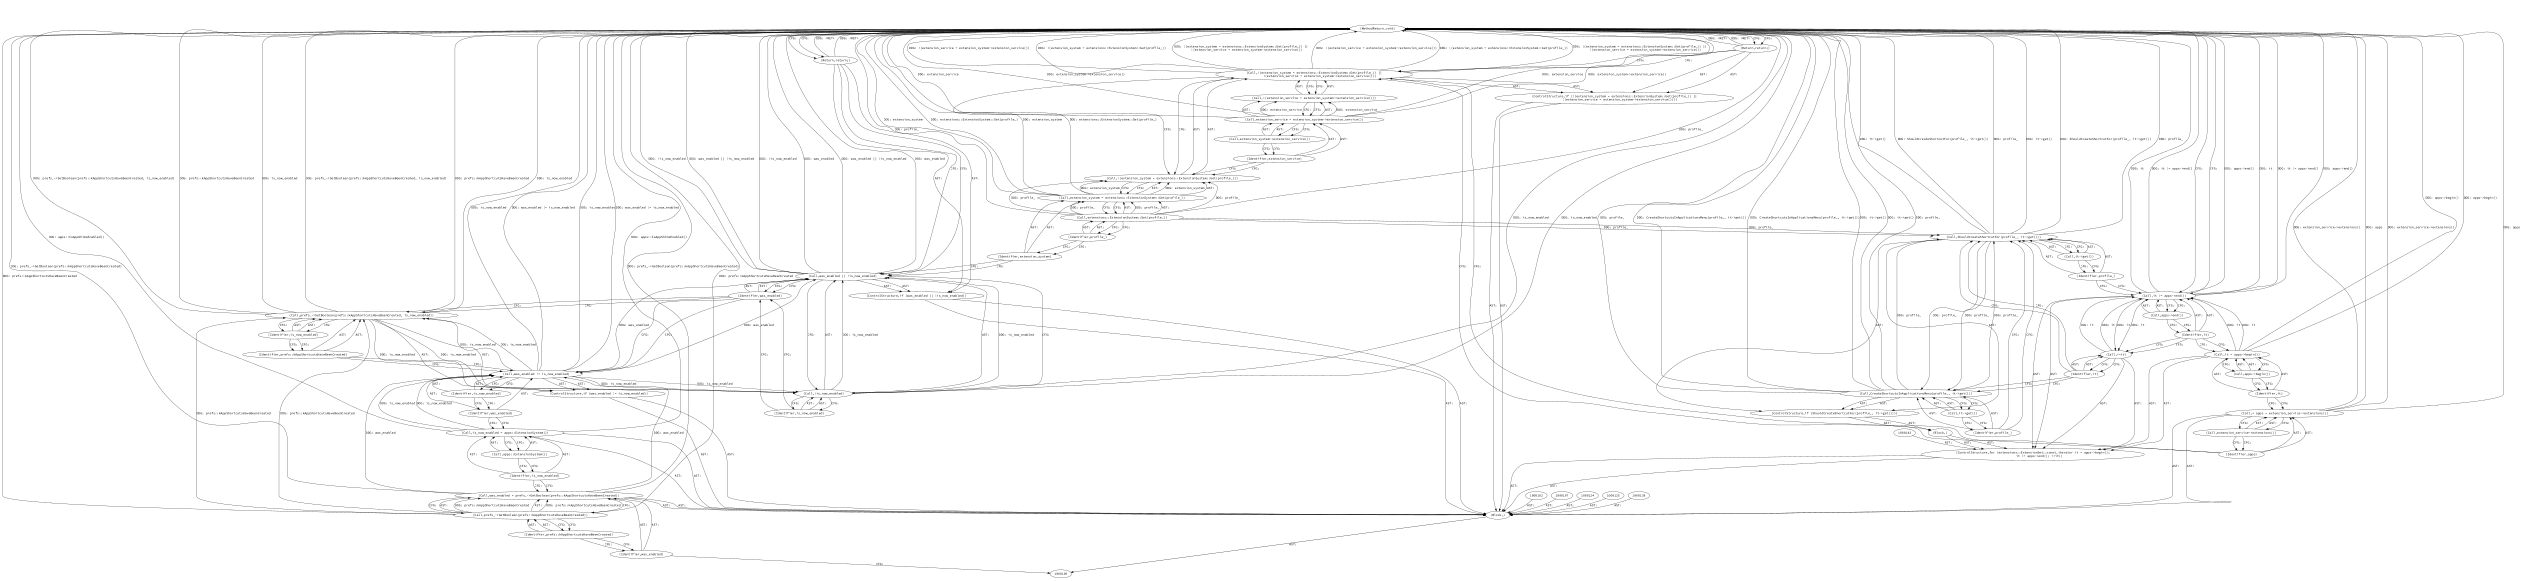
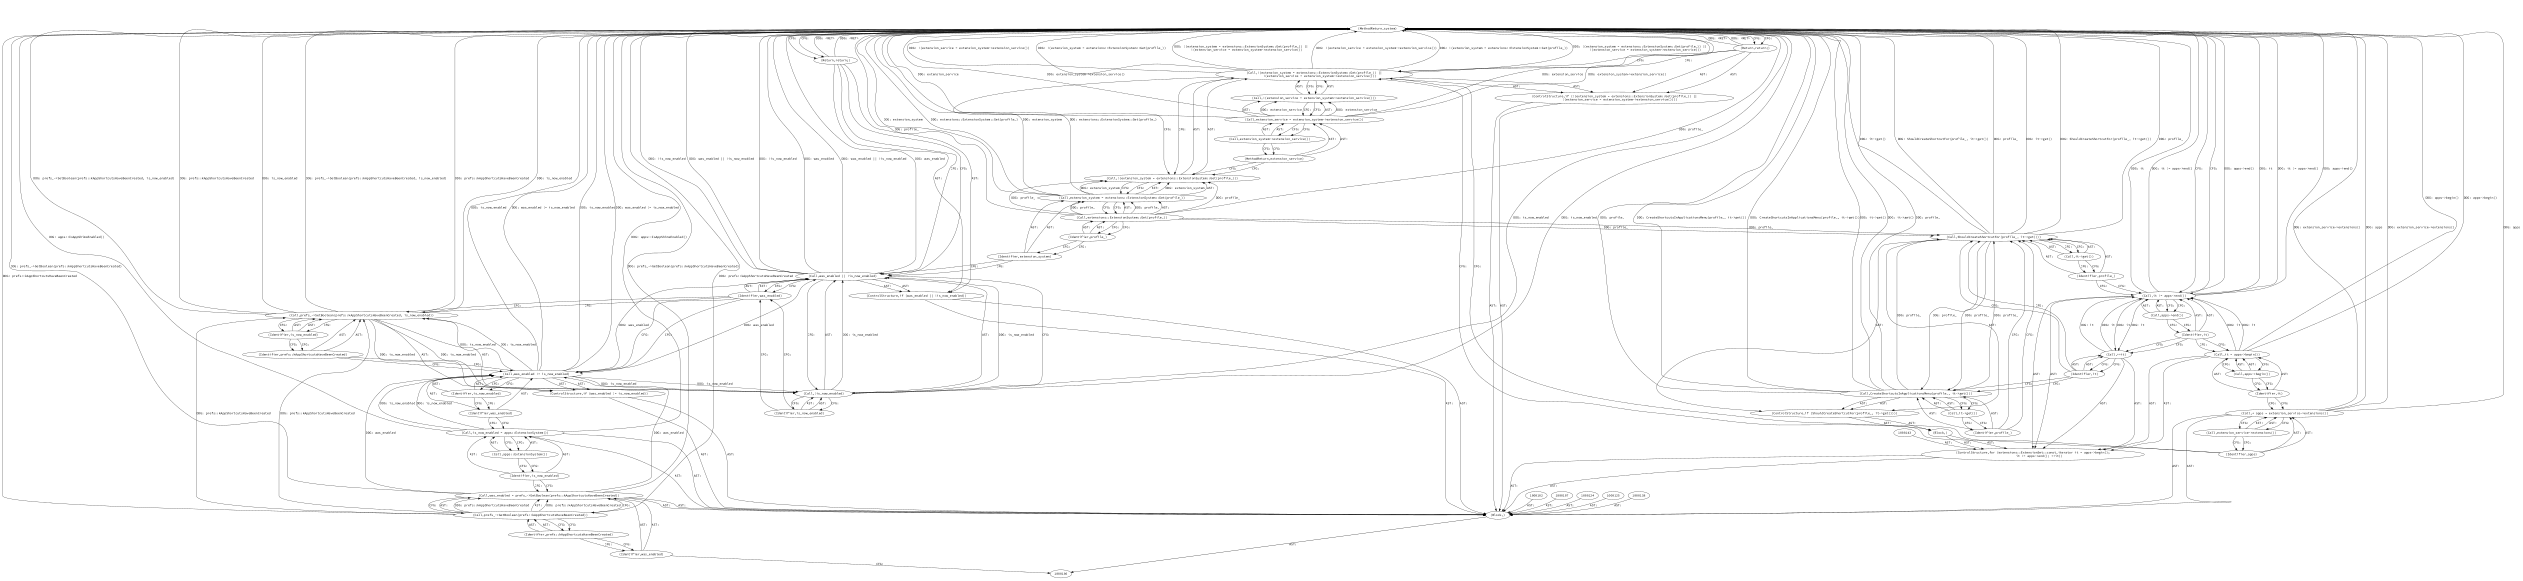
(1377, 29) -> (1377, 29)
(1274, 159) -> (1274, 159)
